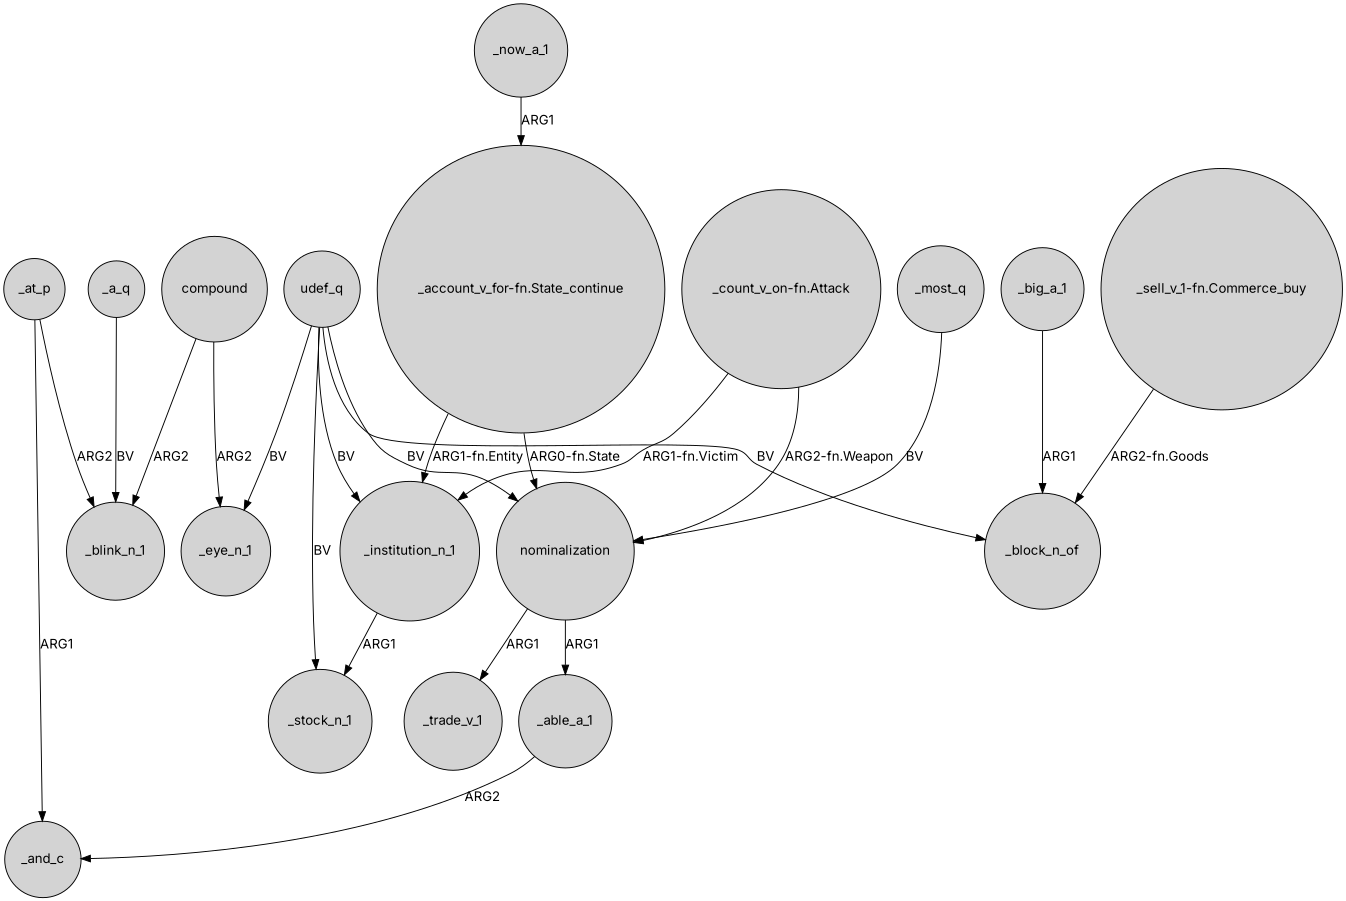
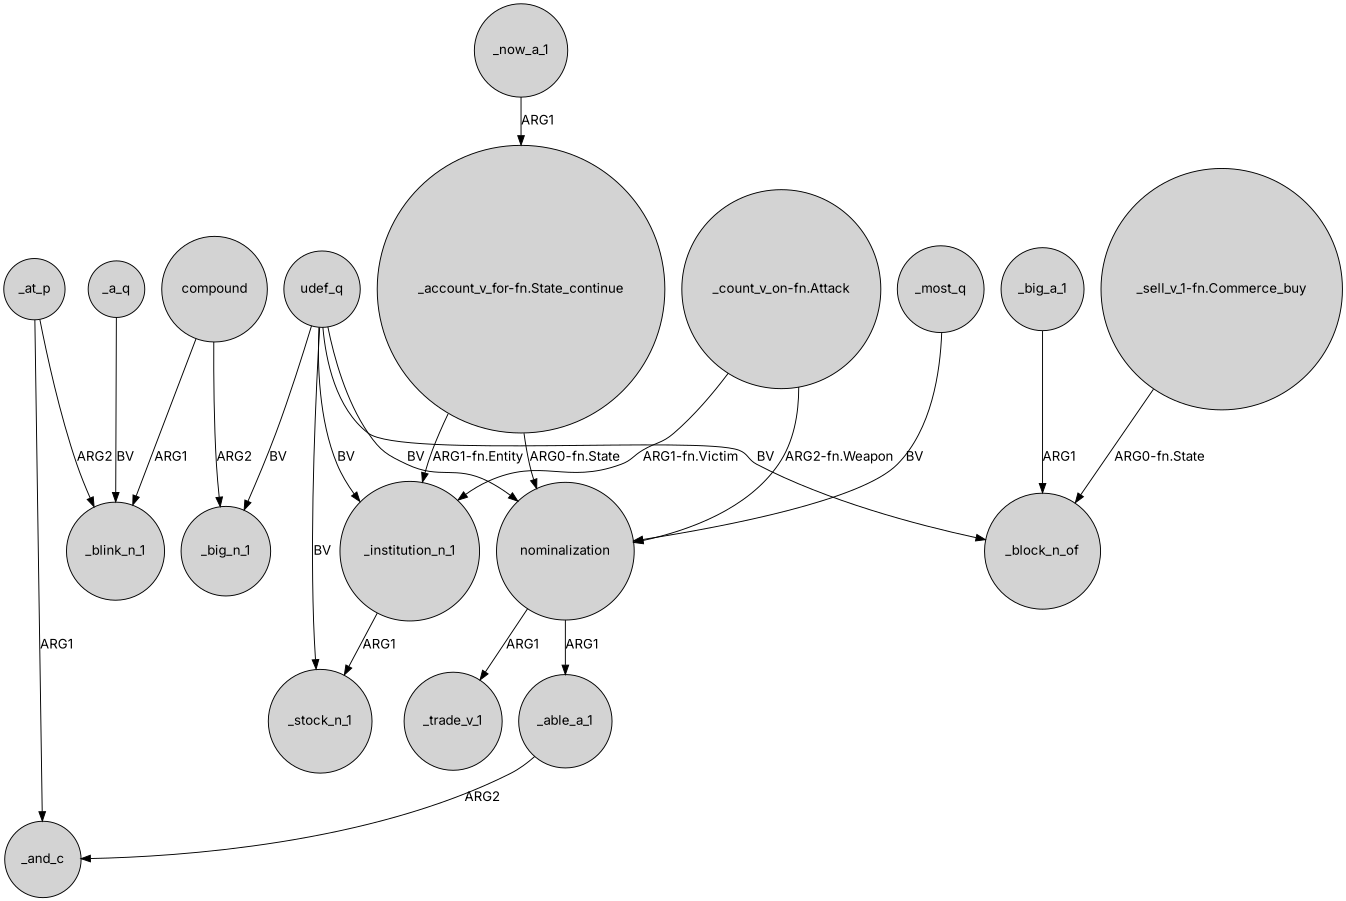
(171, 457) -> (171, 457)
(1160, 457) -> (1160, 457)
(226, 551) -> (226, 551)
